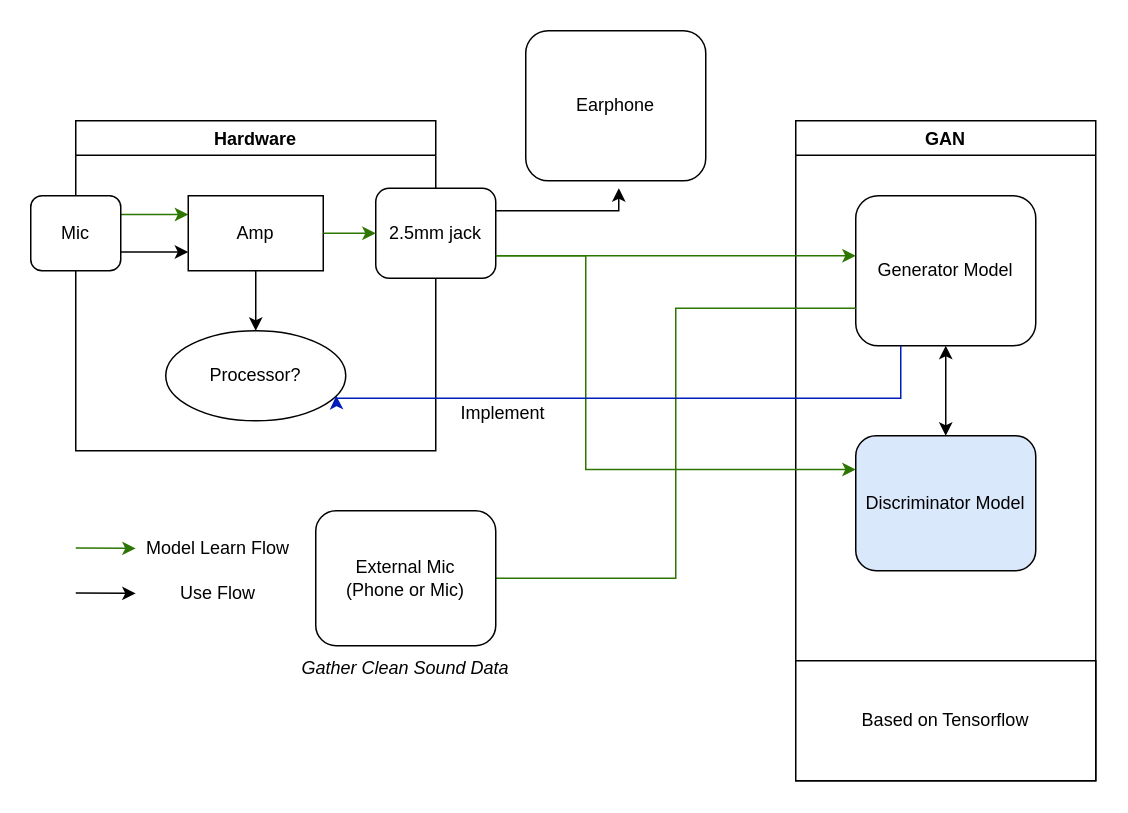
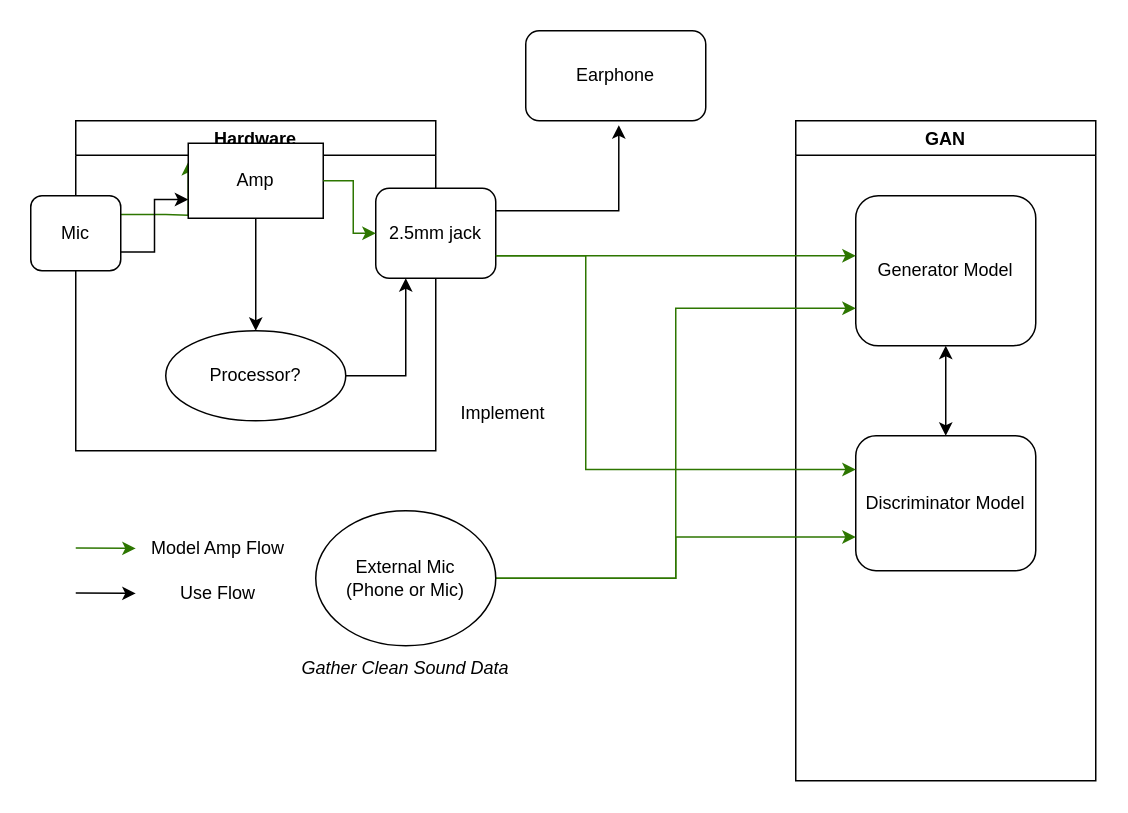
(616, 106) -> (616, 76)
(256, 233) -> (256, 181)
(848, 308) -> (844, 308)
none -> (406, 363)
(642, 398) -> none
(946, 503) -> (946, 503)
none -> (761, 537)
(218, 548) -> (218, 548)
(406, 578) -> (406, 578)
(946, 721) -> none
